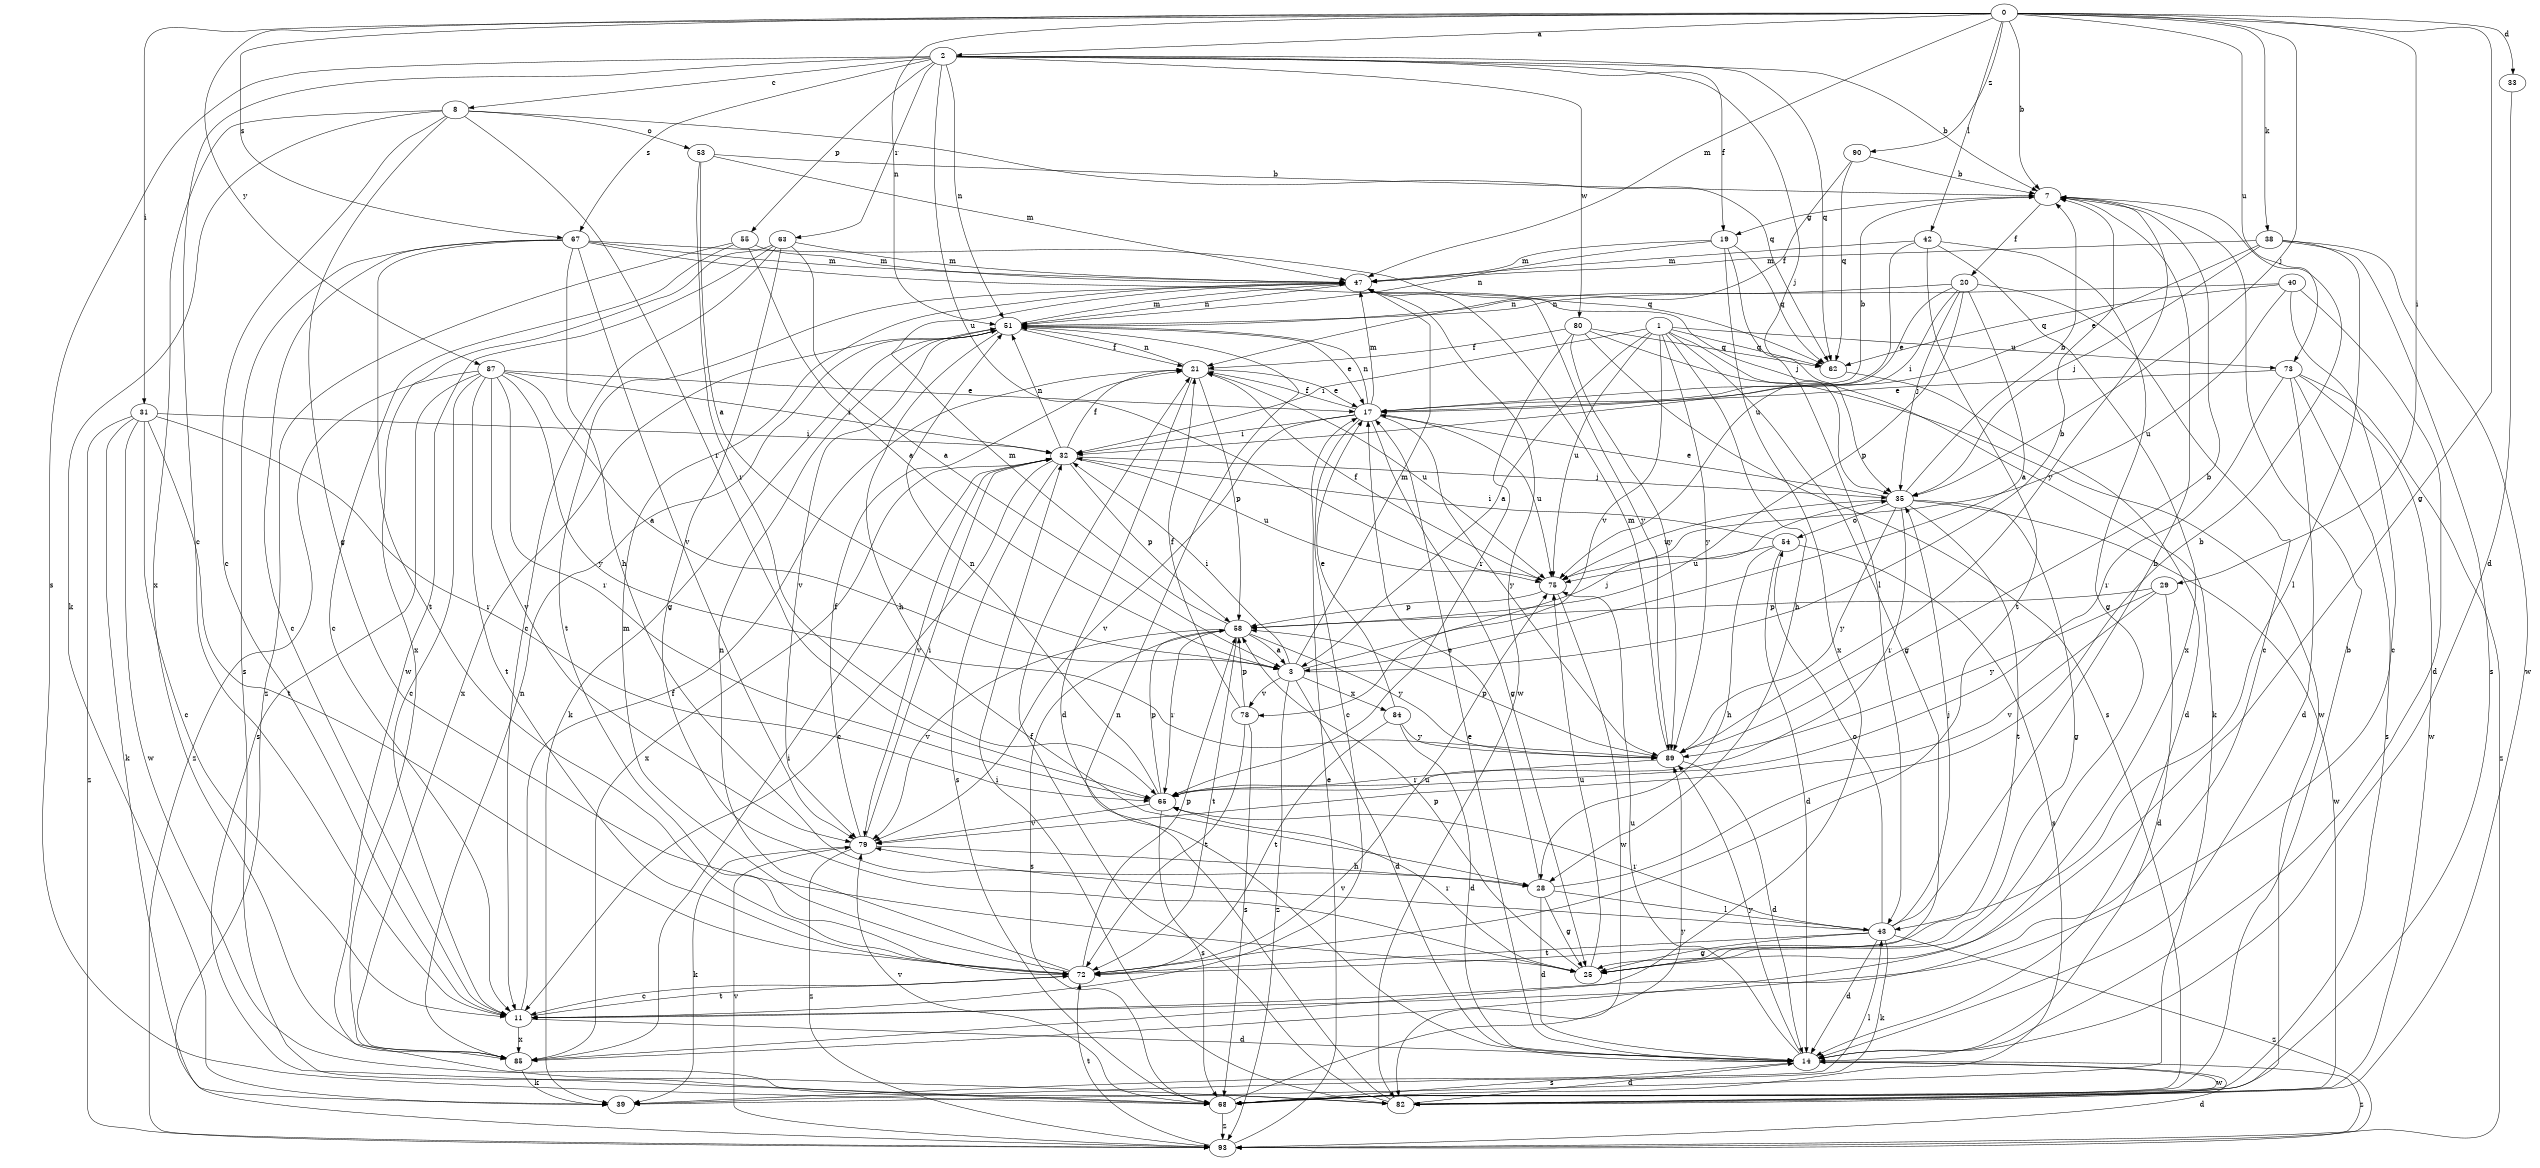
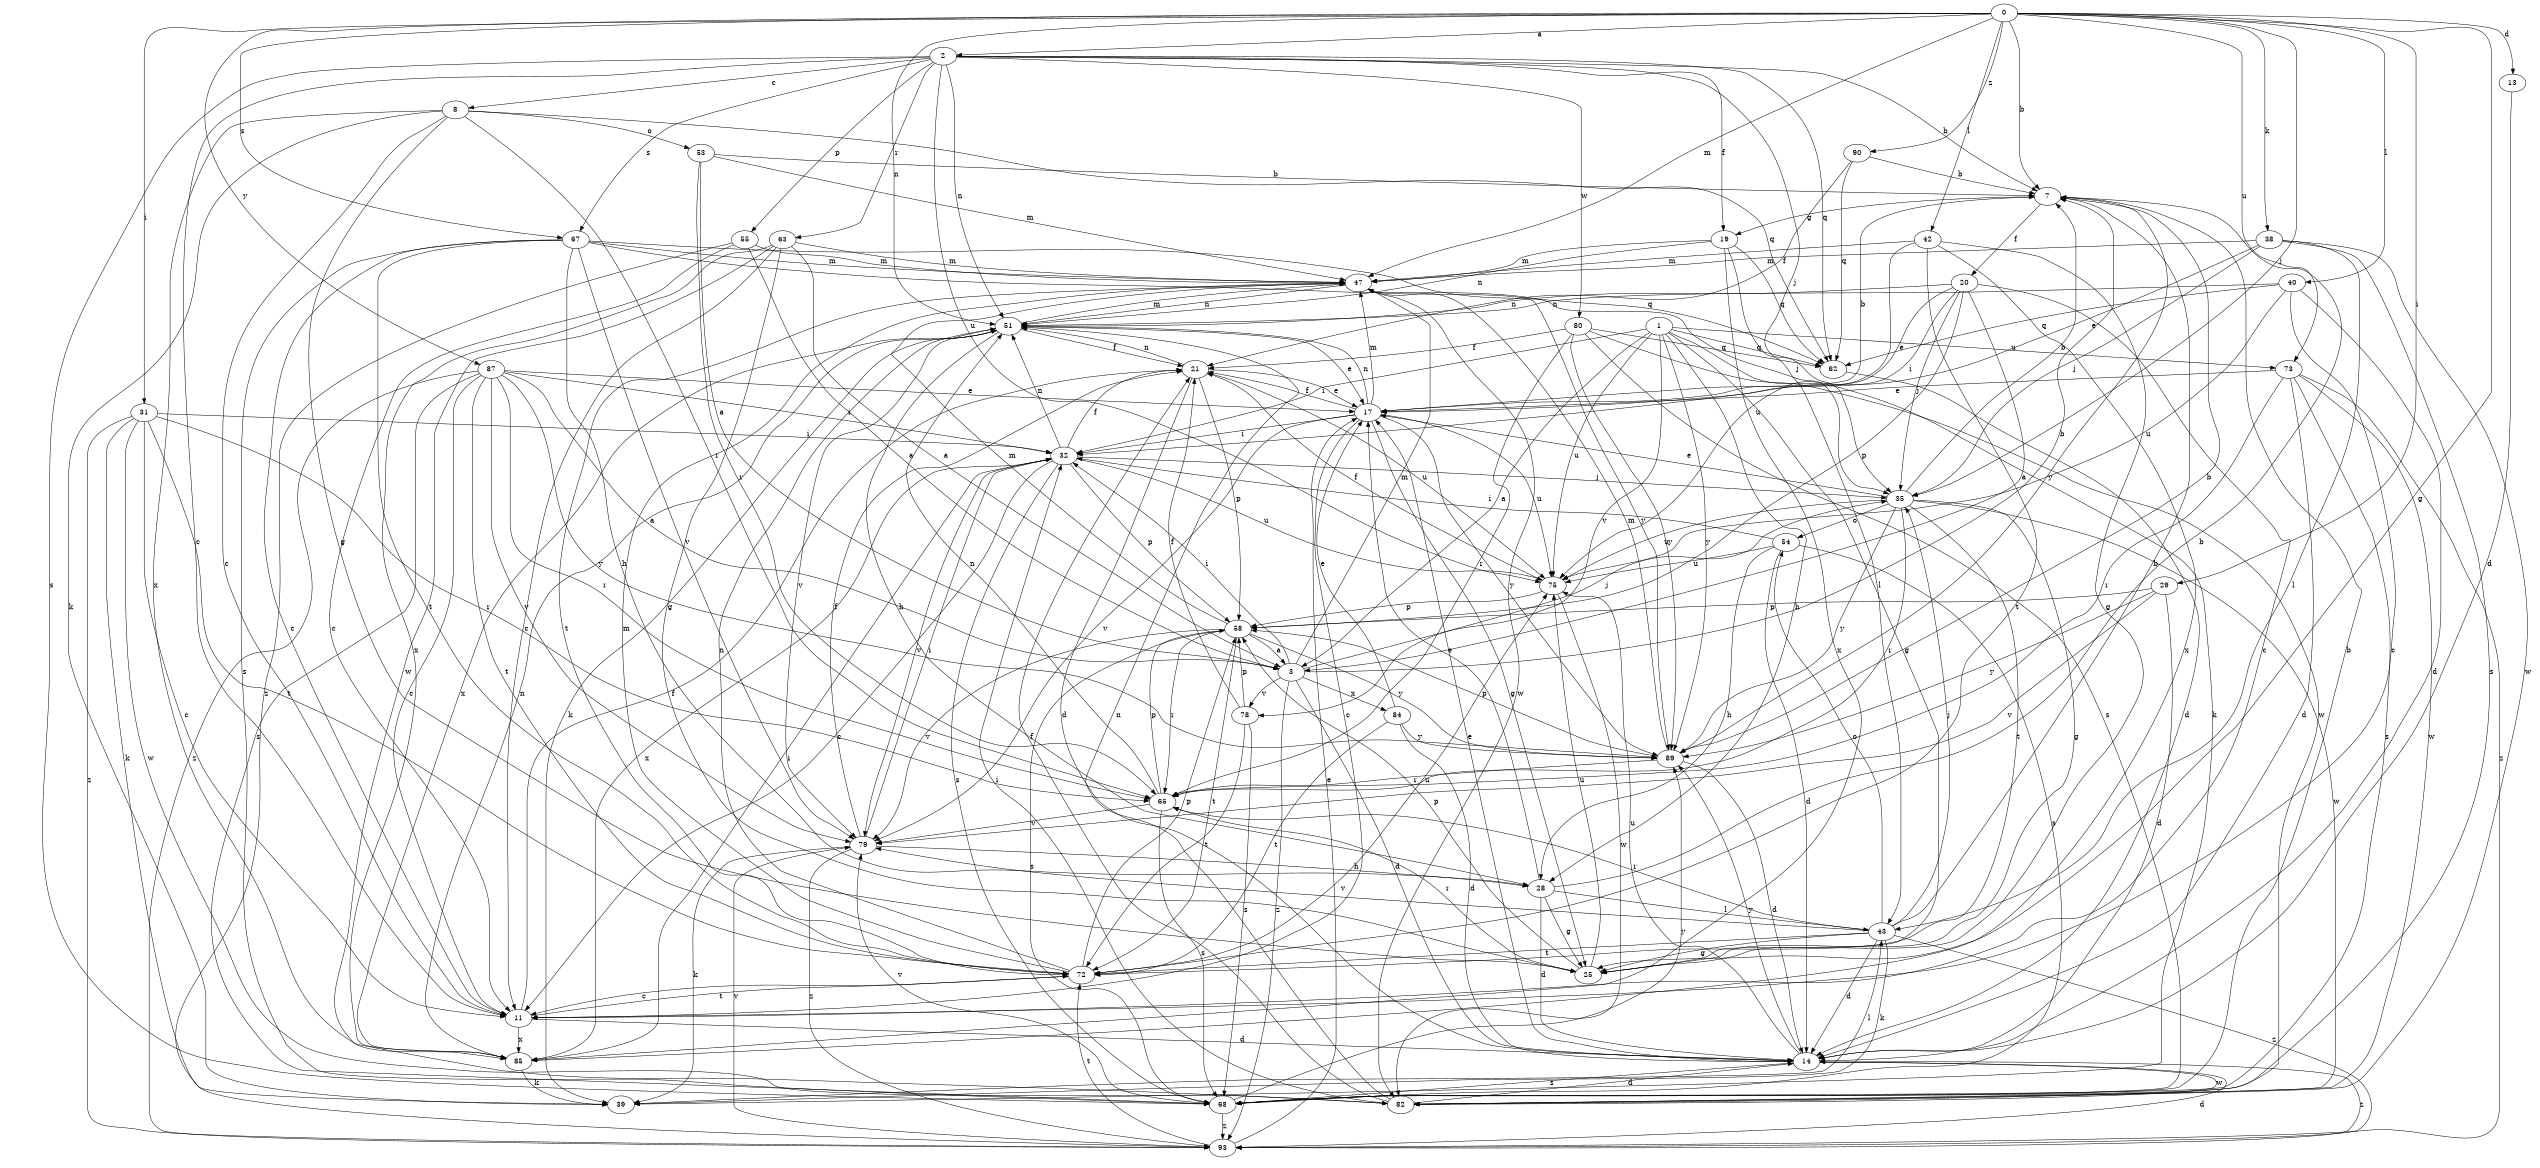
none -> (2343, 35)
(2513, 83) -> (2513, 83)
